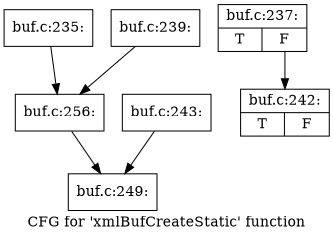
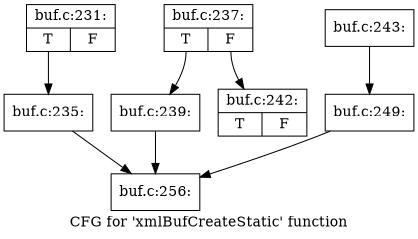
none -> (71, 28)
none -> (183, 70)
(83, 148) -> (270, 153)
